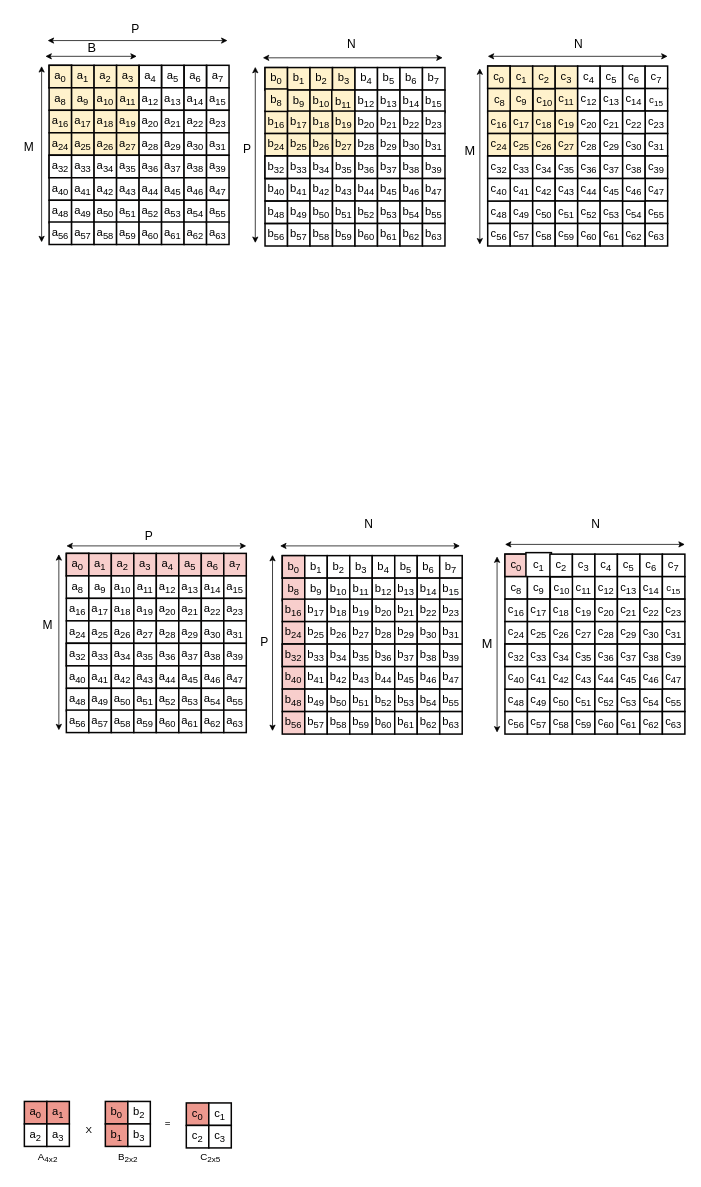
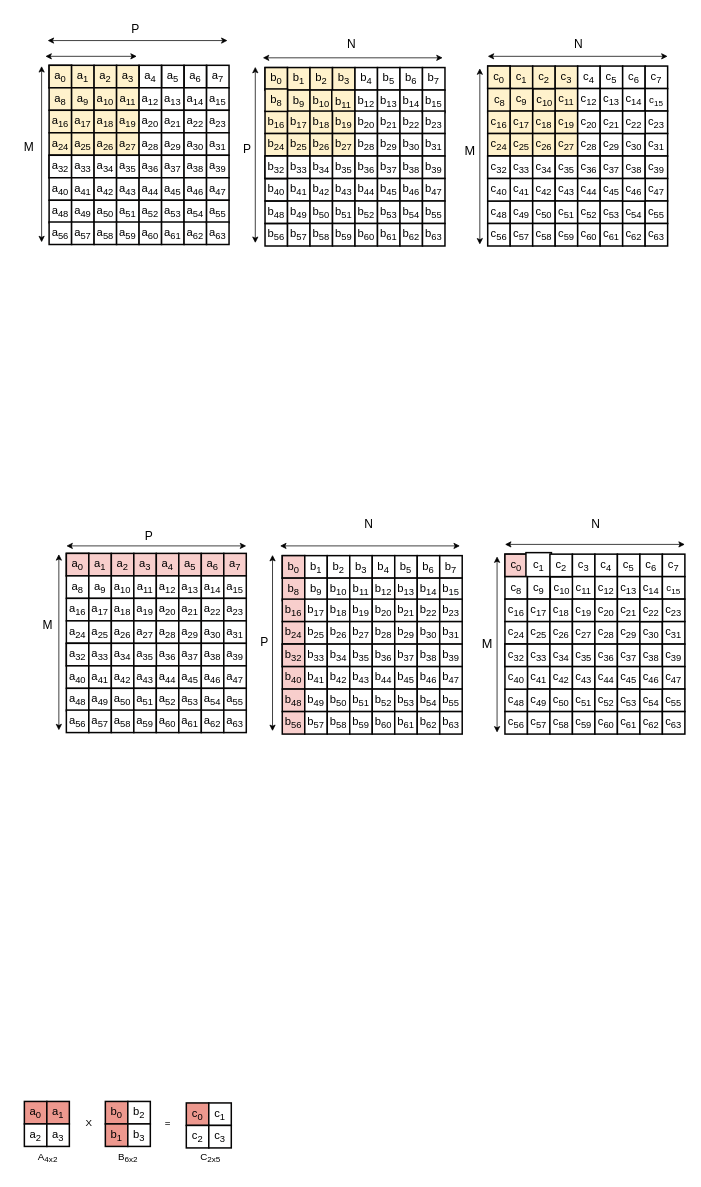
(92, 48) -> none
(89, 1130) -> (89, 1122)
(128, 1158) -> (128, 1158)
